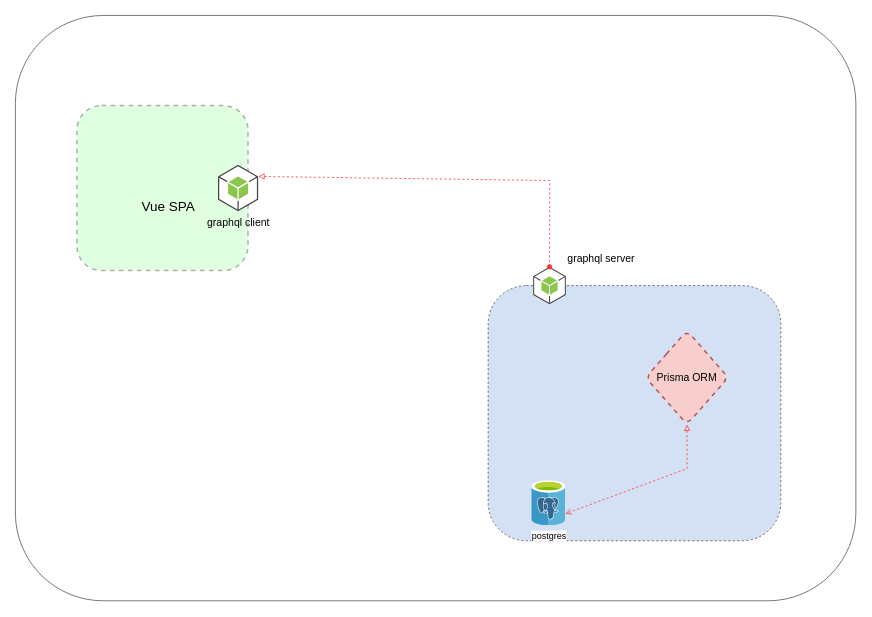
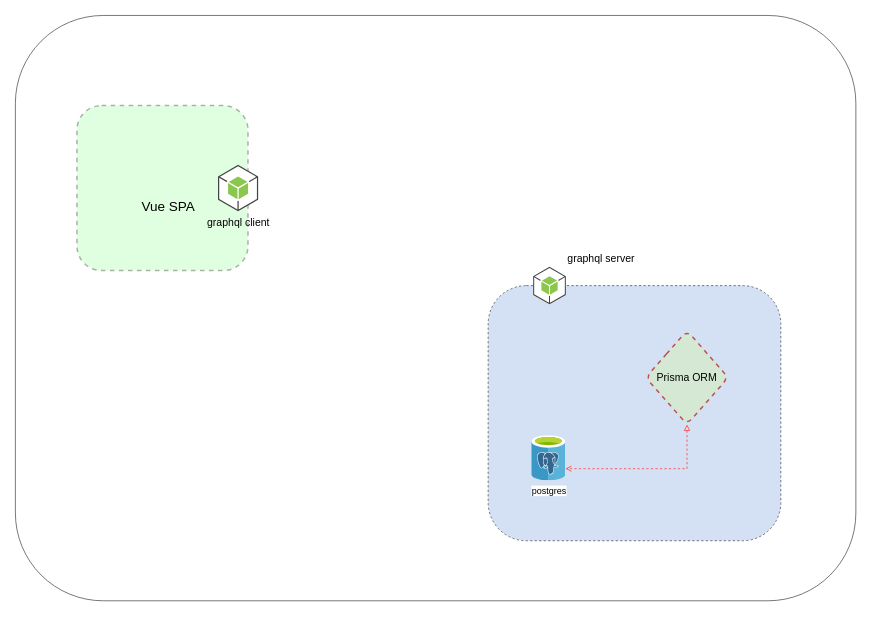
(549, 209) -> none
(687, 377) -> (687, 377)
(548, 503) -> (548, 458)
